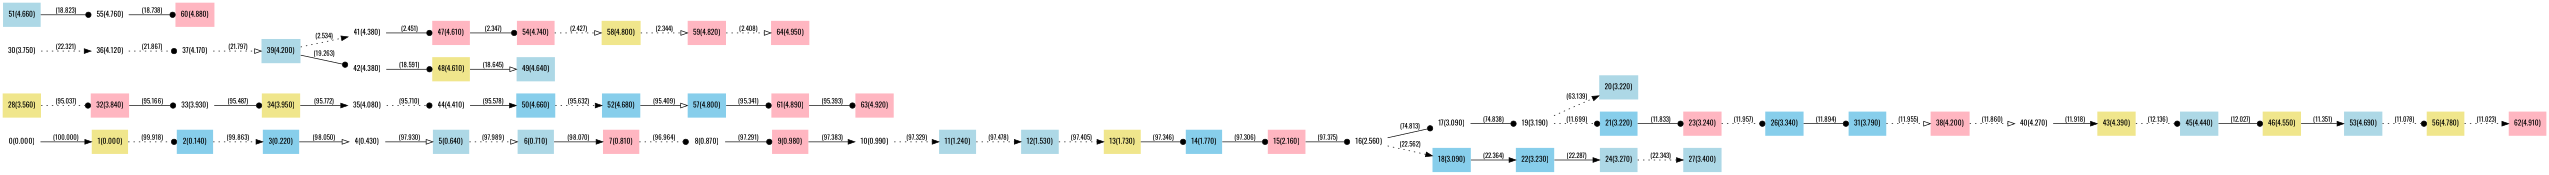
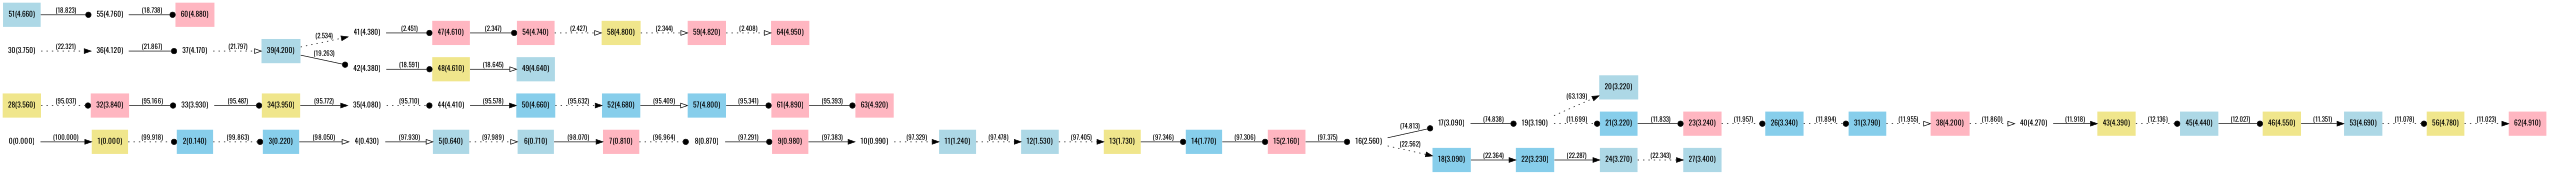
(150, 51) -> (150, 51)
(1823, 124) -> (1823, 124)
(235, 142) -> (235, 142)
